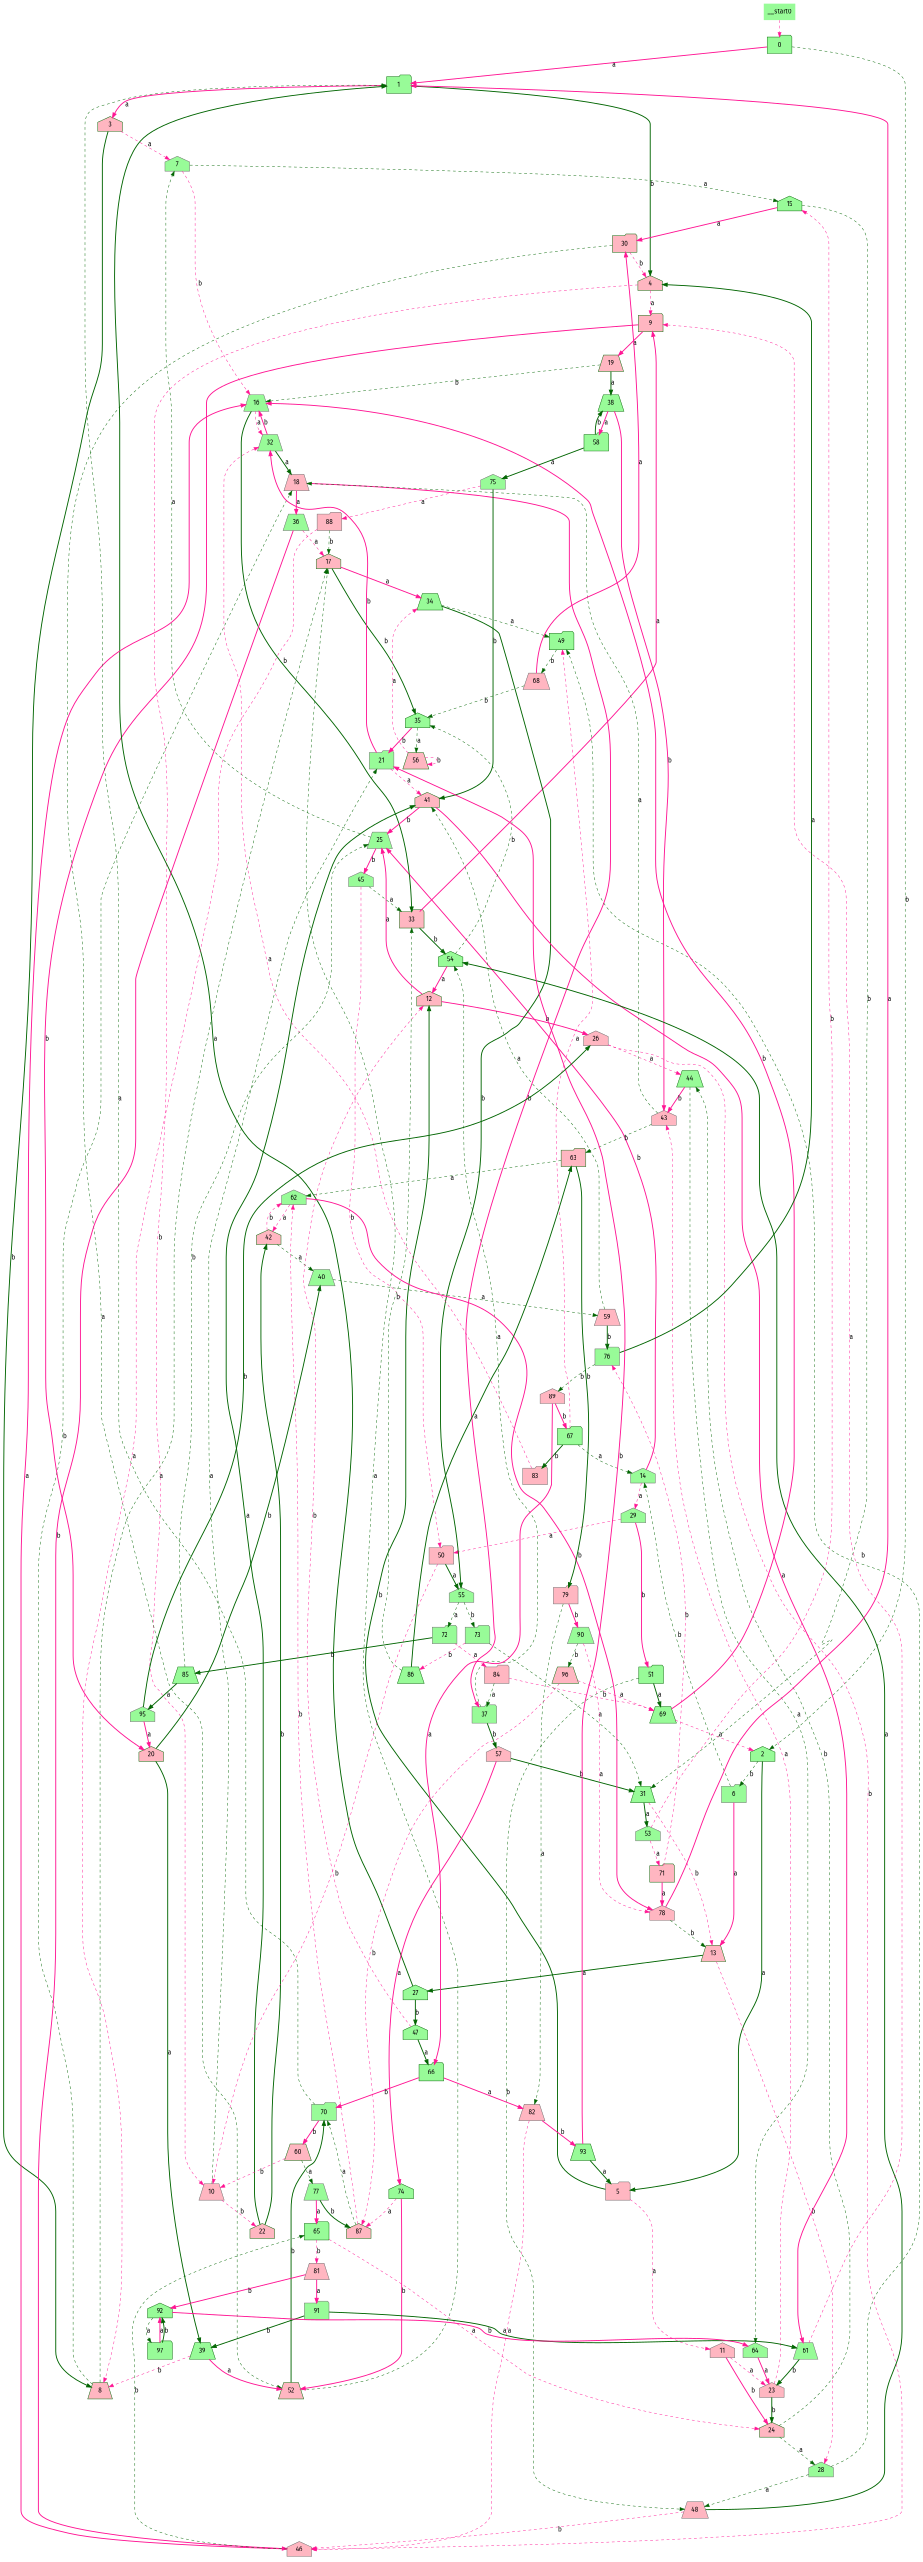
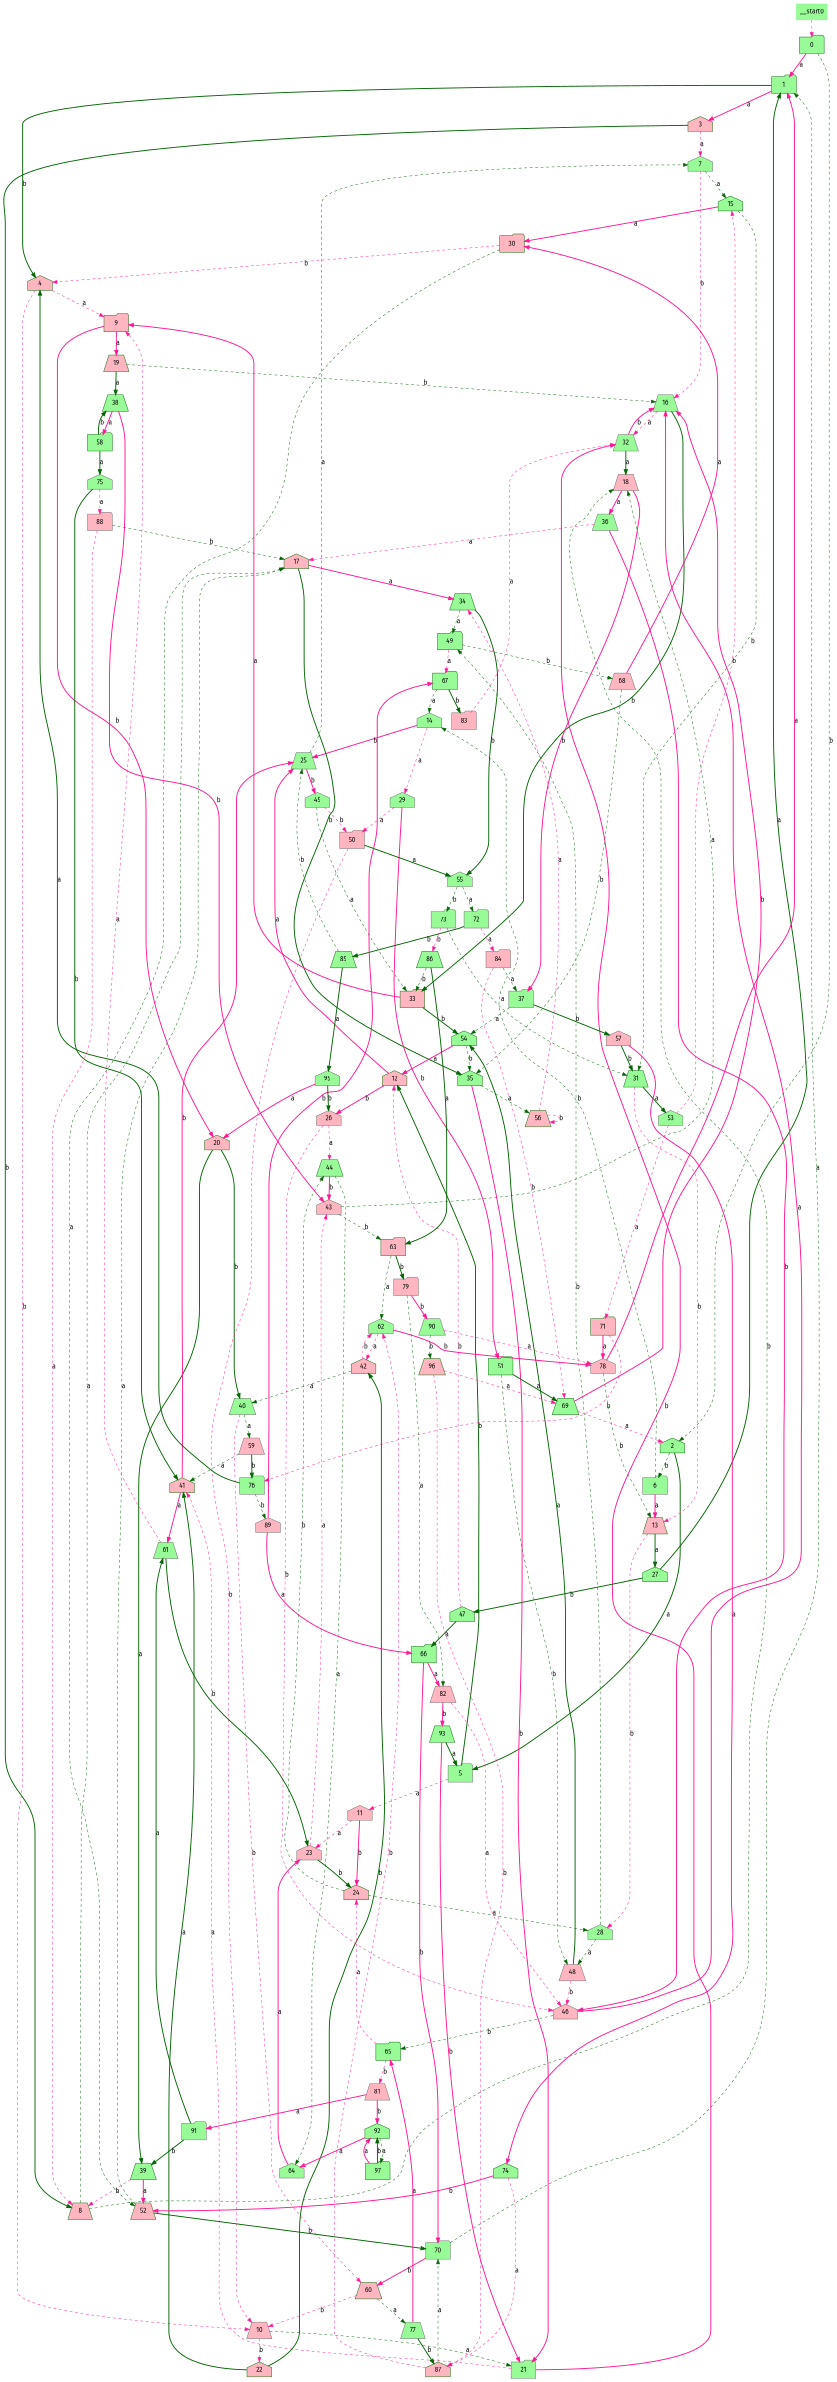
(573, 1039) -> (448, 659)
none -> (253, 1862)
(618, 2192) -> (460, 1774)
(490, 2331) -> (341, 2152)
